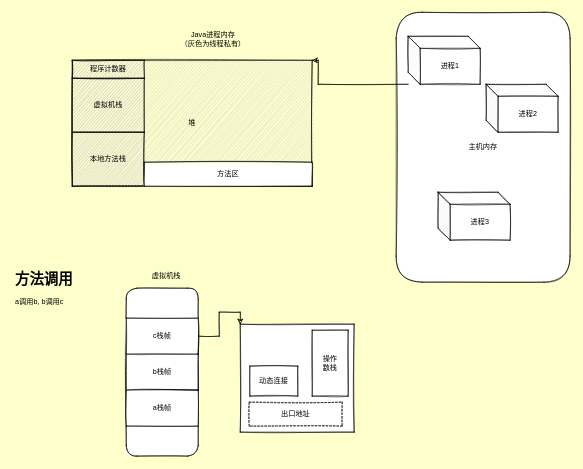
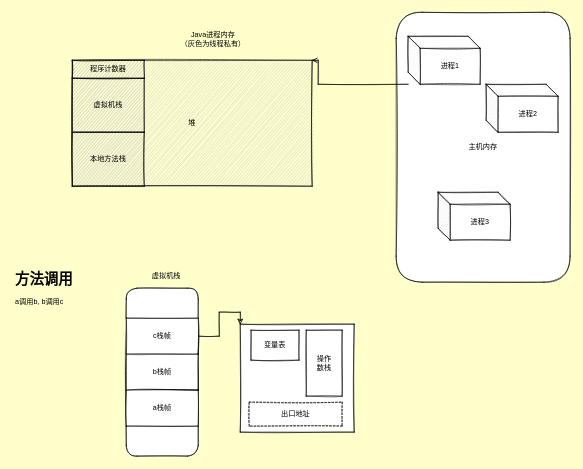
(318, 61) -> (318, 60)
(228, 174) -> none
none -> (275, 345)
(330, 363) -> (324, 363)
(274, 381) -> none
